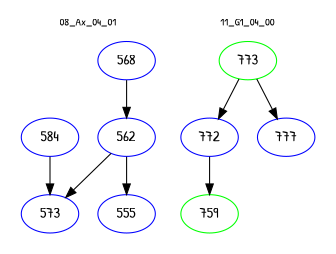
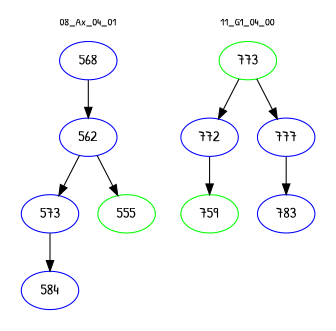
(50, 170) -> (50, 247)
(127, 214) -> (127, 214)
none -> (286, 214)
